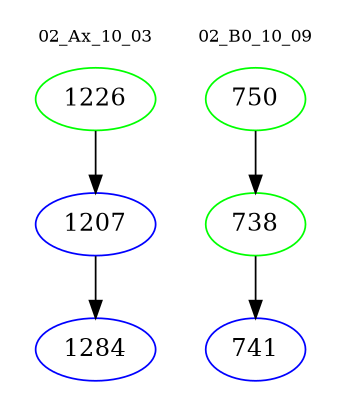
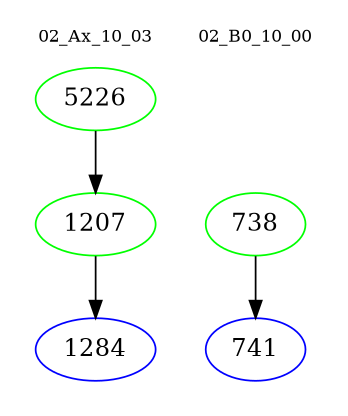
(256, 37) -> (256, 37)
(96, 99) -> (96, 99)
(256, 99) -> none
(96, 224) -> (96, 224)
